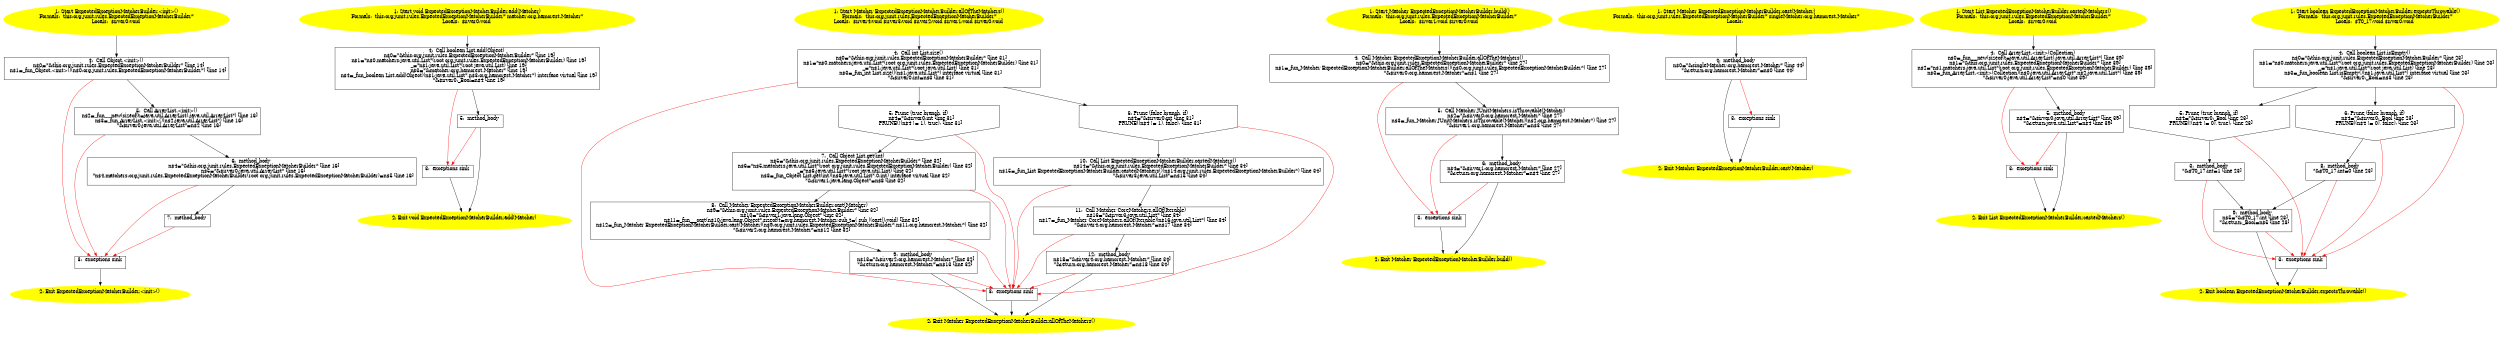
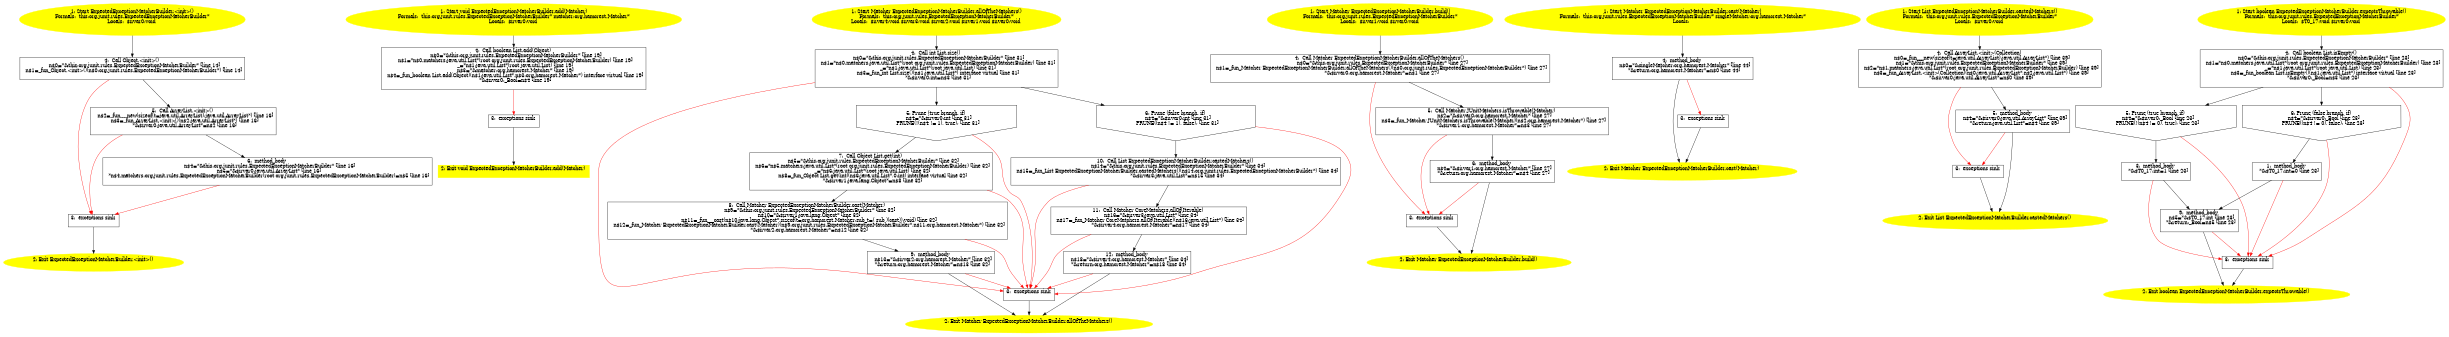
(480, 121) -> none
(2340, 171) -> (2287, 171)
(187, 221) -> none
(465, 221) -> (514, 171)
